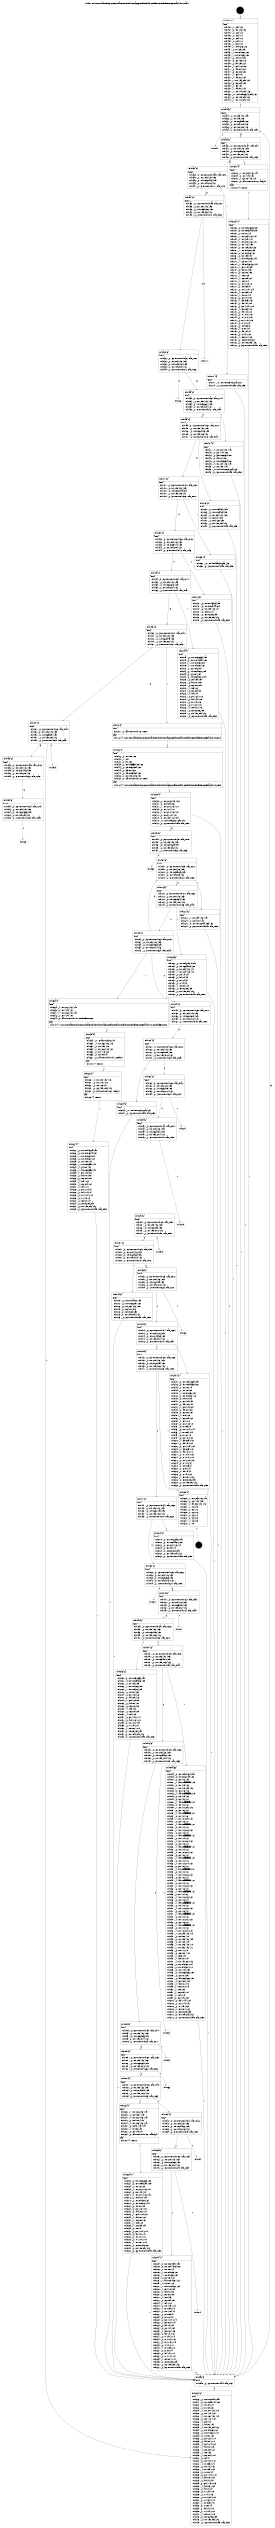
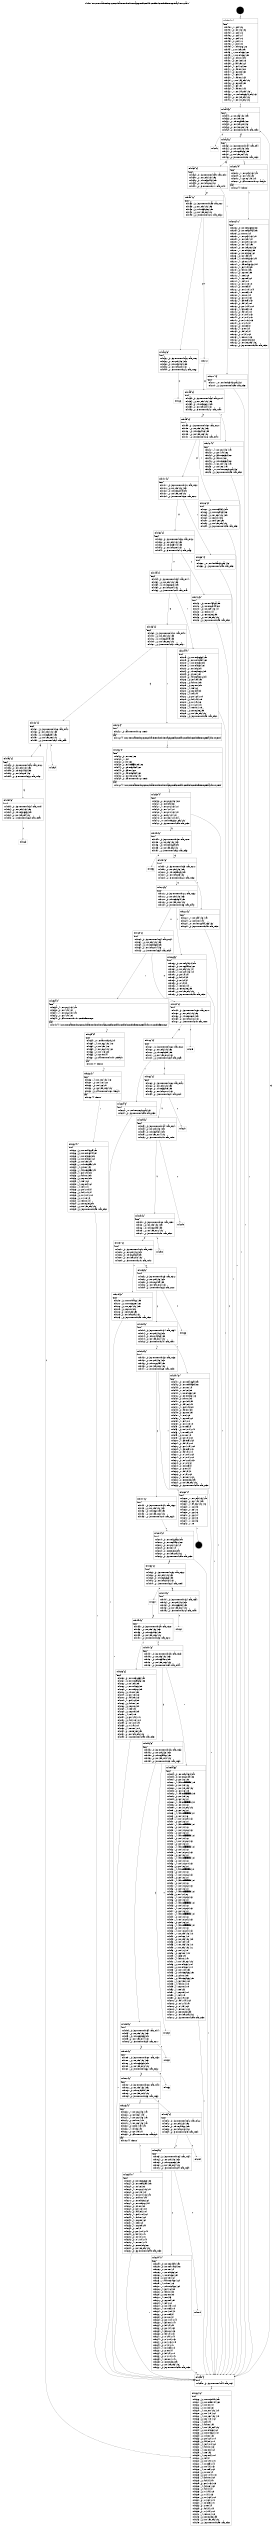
(227, 164) -> (224, 163)
(191, 381) -> (204, 376)
(148, 905) -> (174, 855)
none -> (190, 1050)
none -> (156, 1177)
(149, 1541) -> (169, 1561)
(166, 1616) -> (153, 1611)
(214, 2388) -> (211, 2389)
